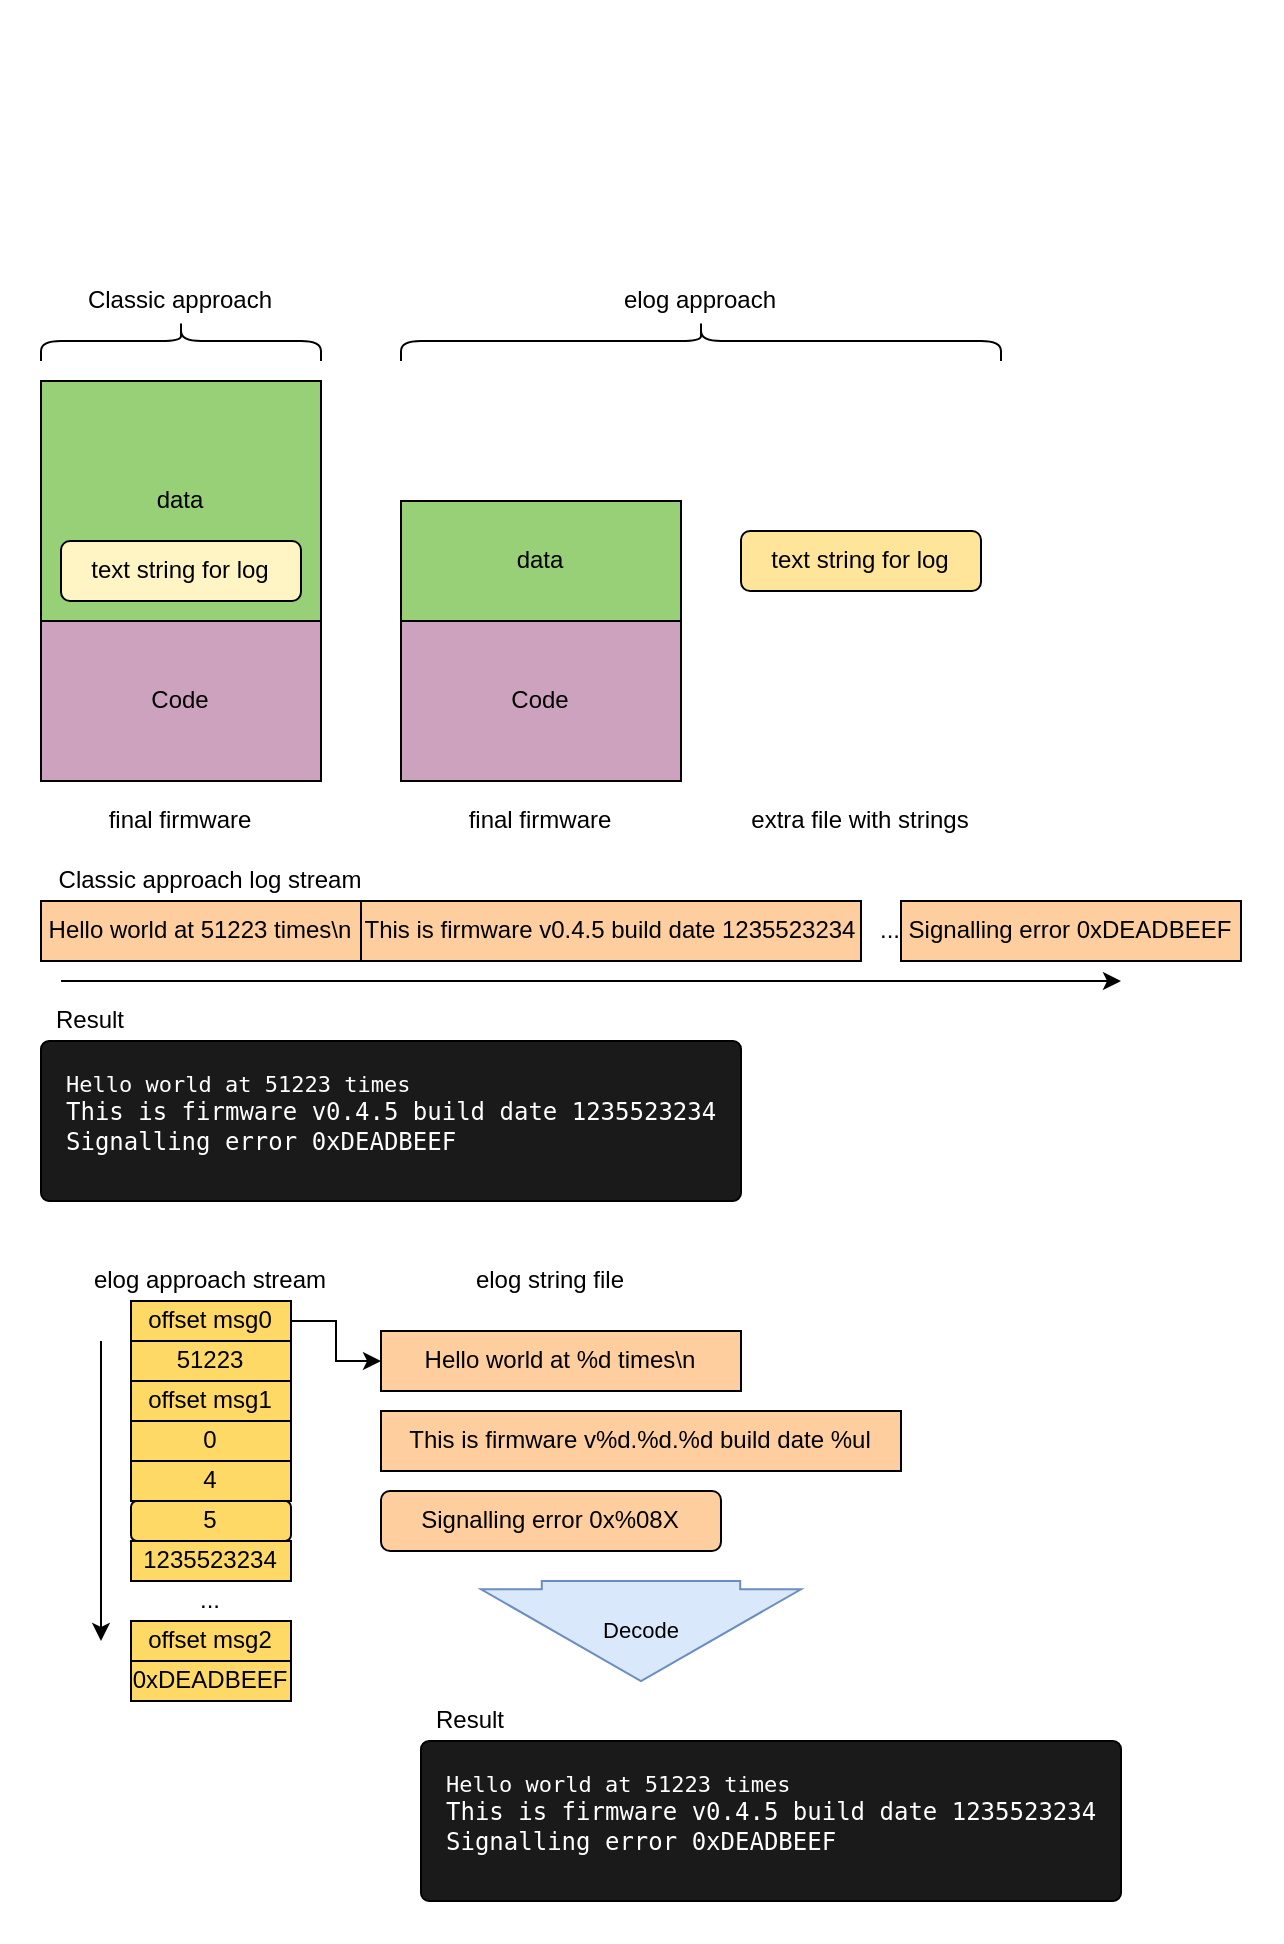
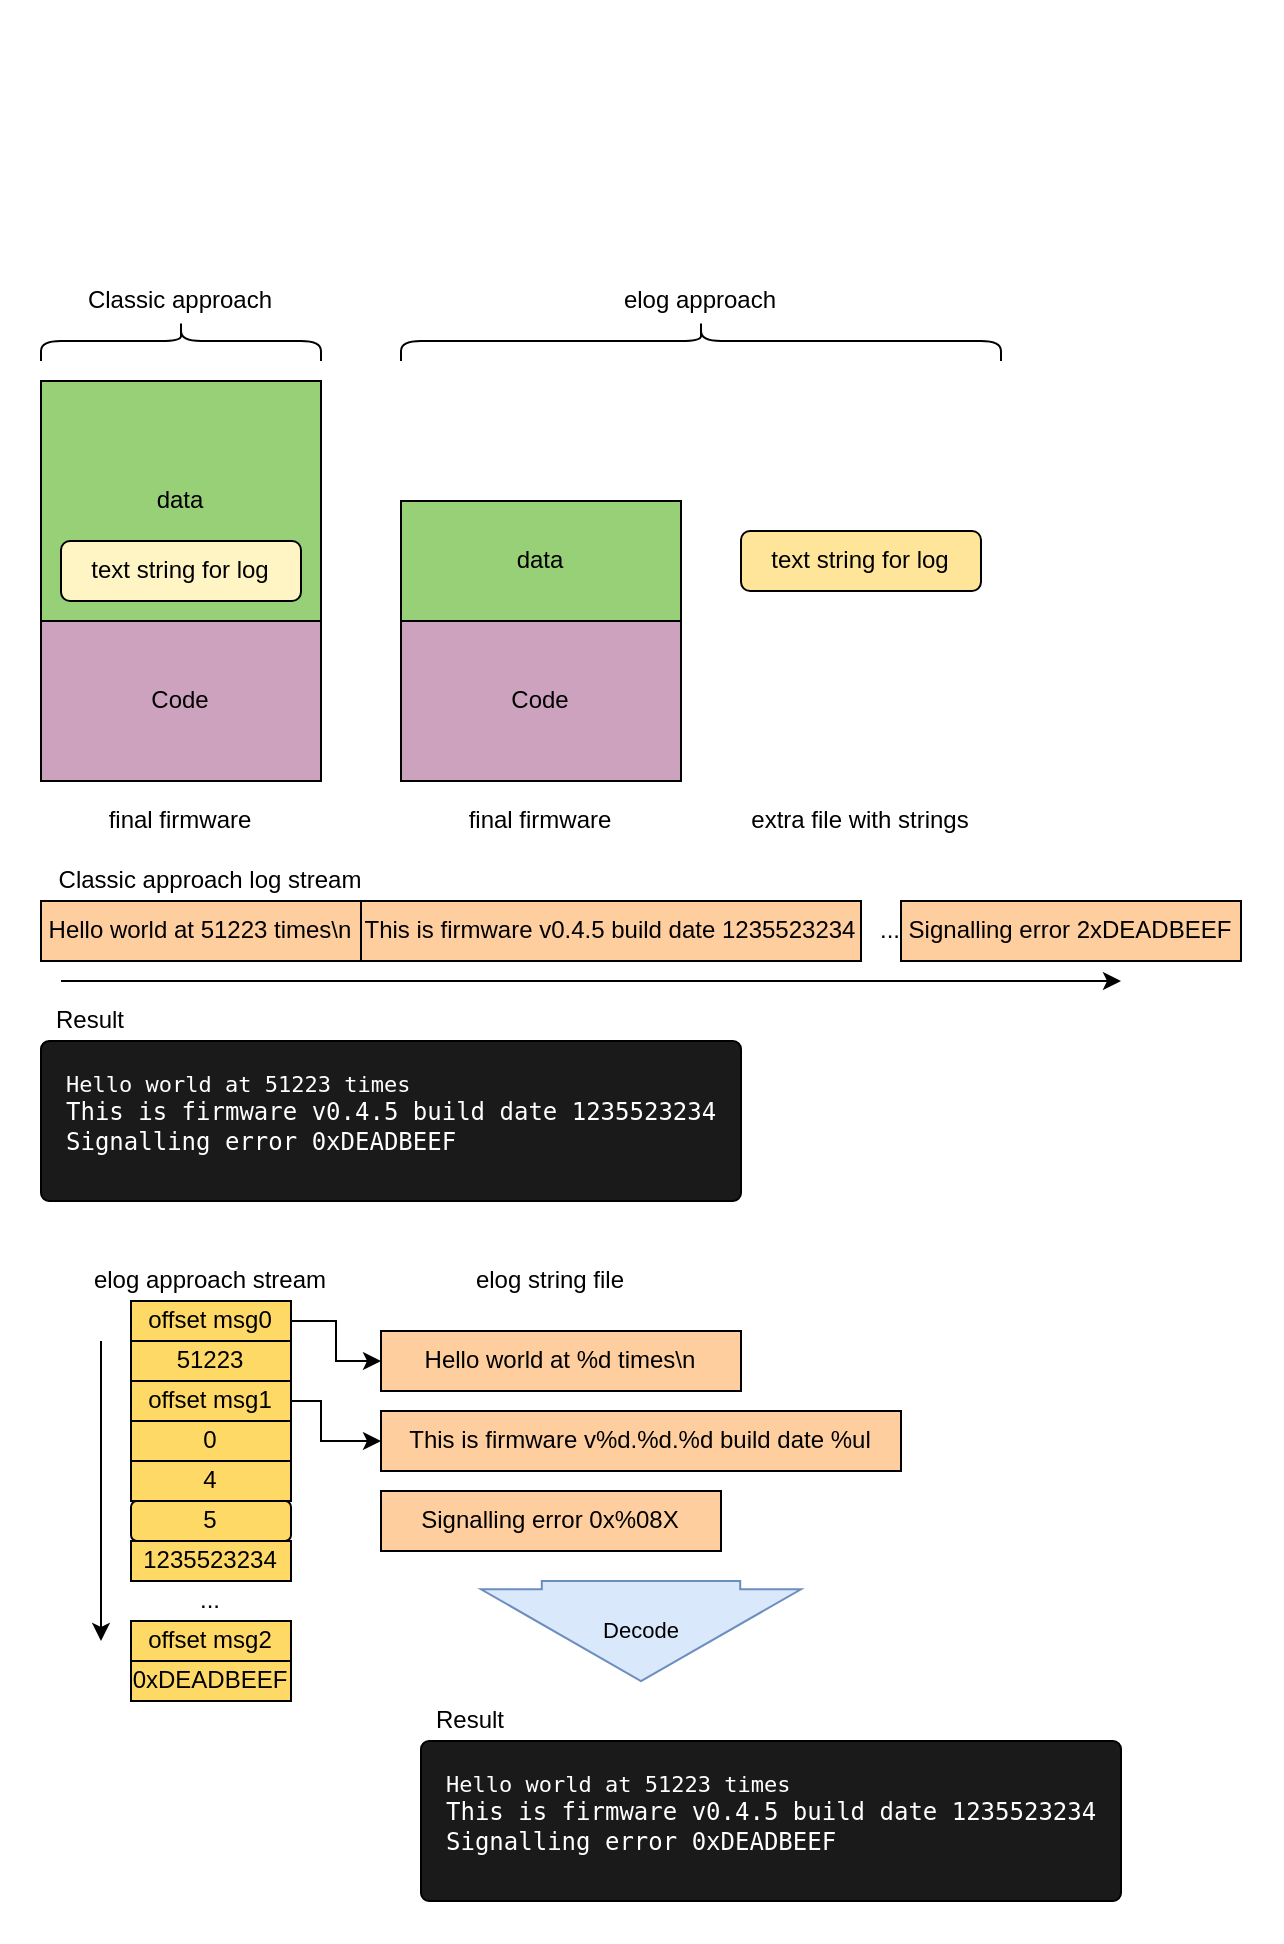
(1071, 931) -> (1071, 931)
none -> (321, 1429)
(551, 1521) -> (551, 1521)
